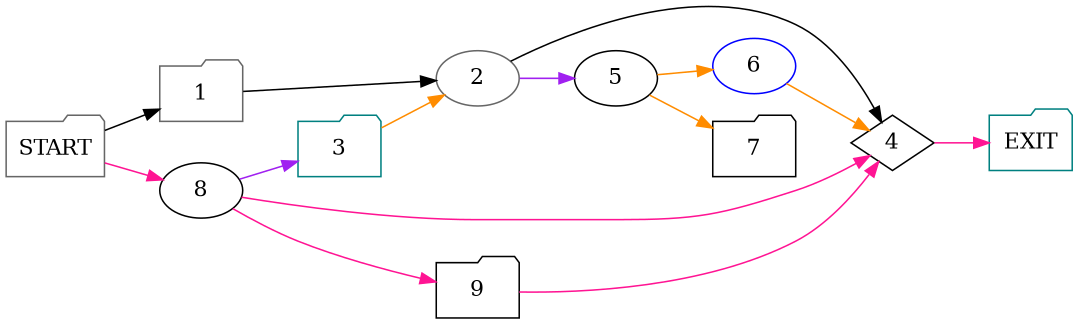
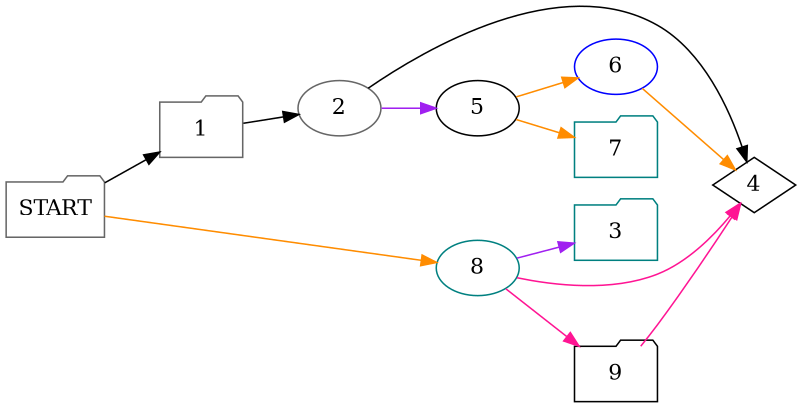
(406, 115) -> none
(1031, 143) -> none
(754, 149) -> (616, 150)
(126, 169) -> (263, 238)
(201, 190) -> (478, 268)
